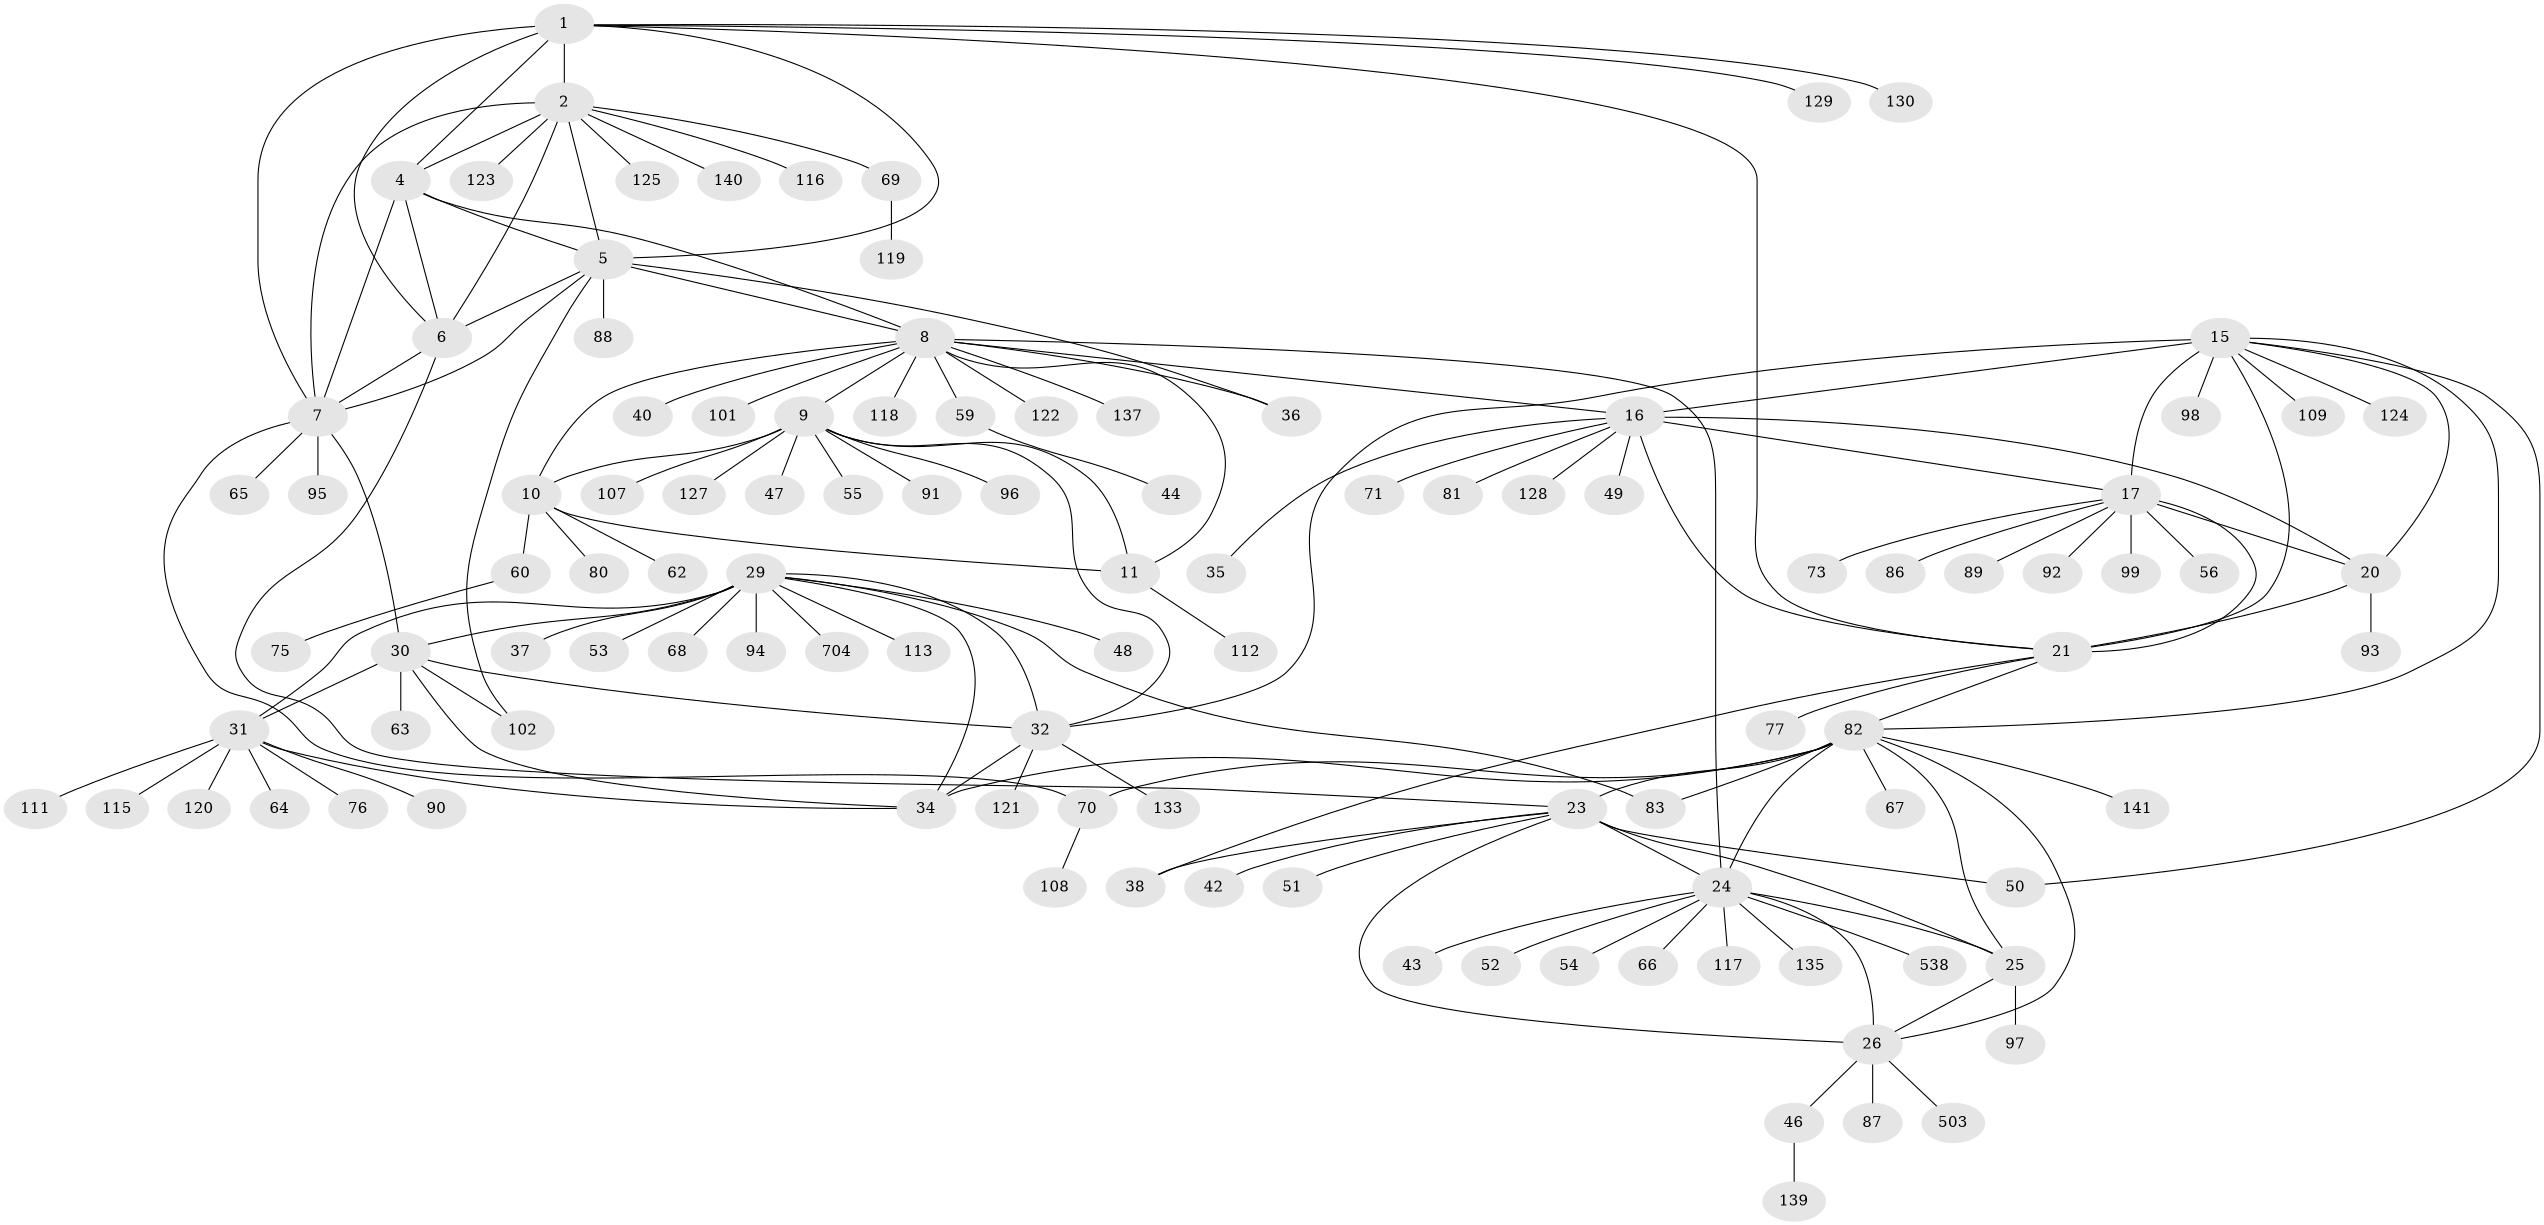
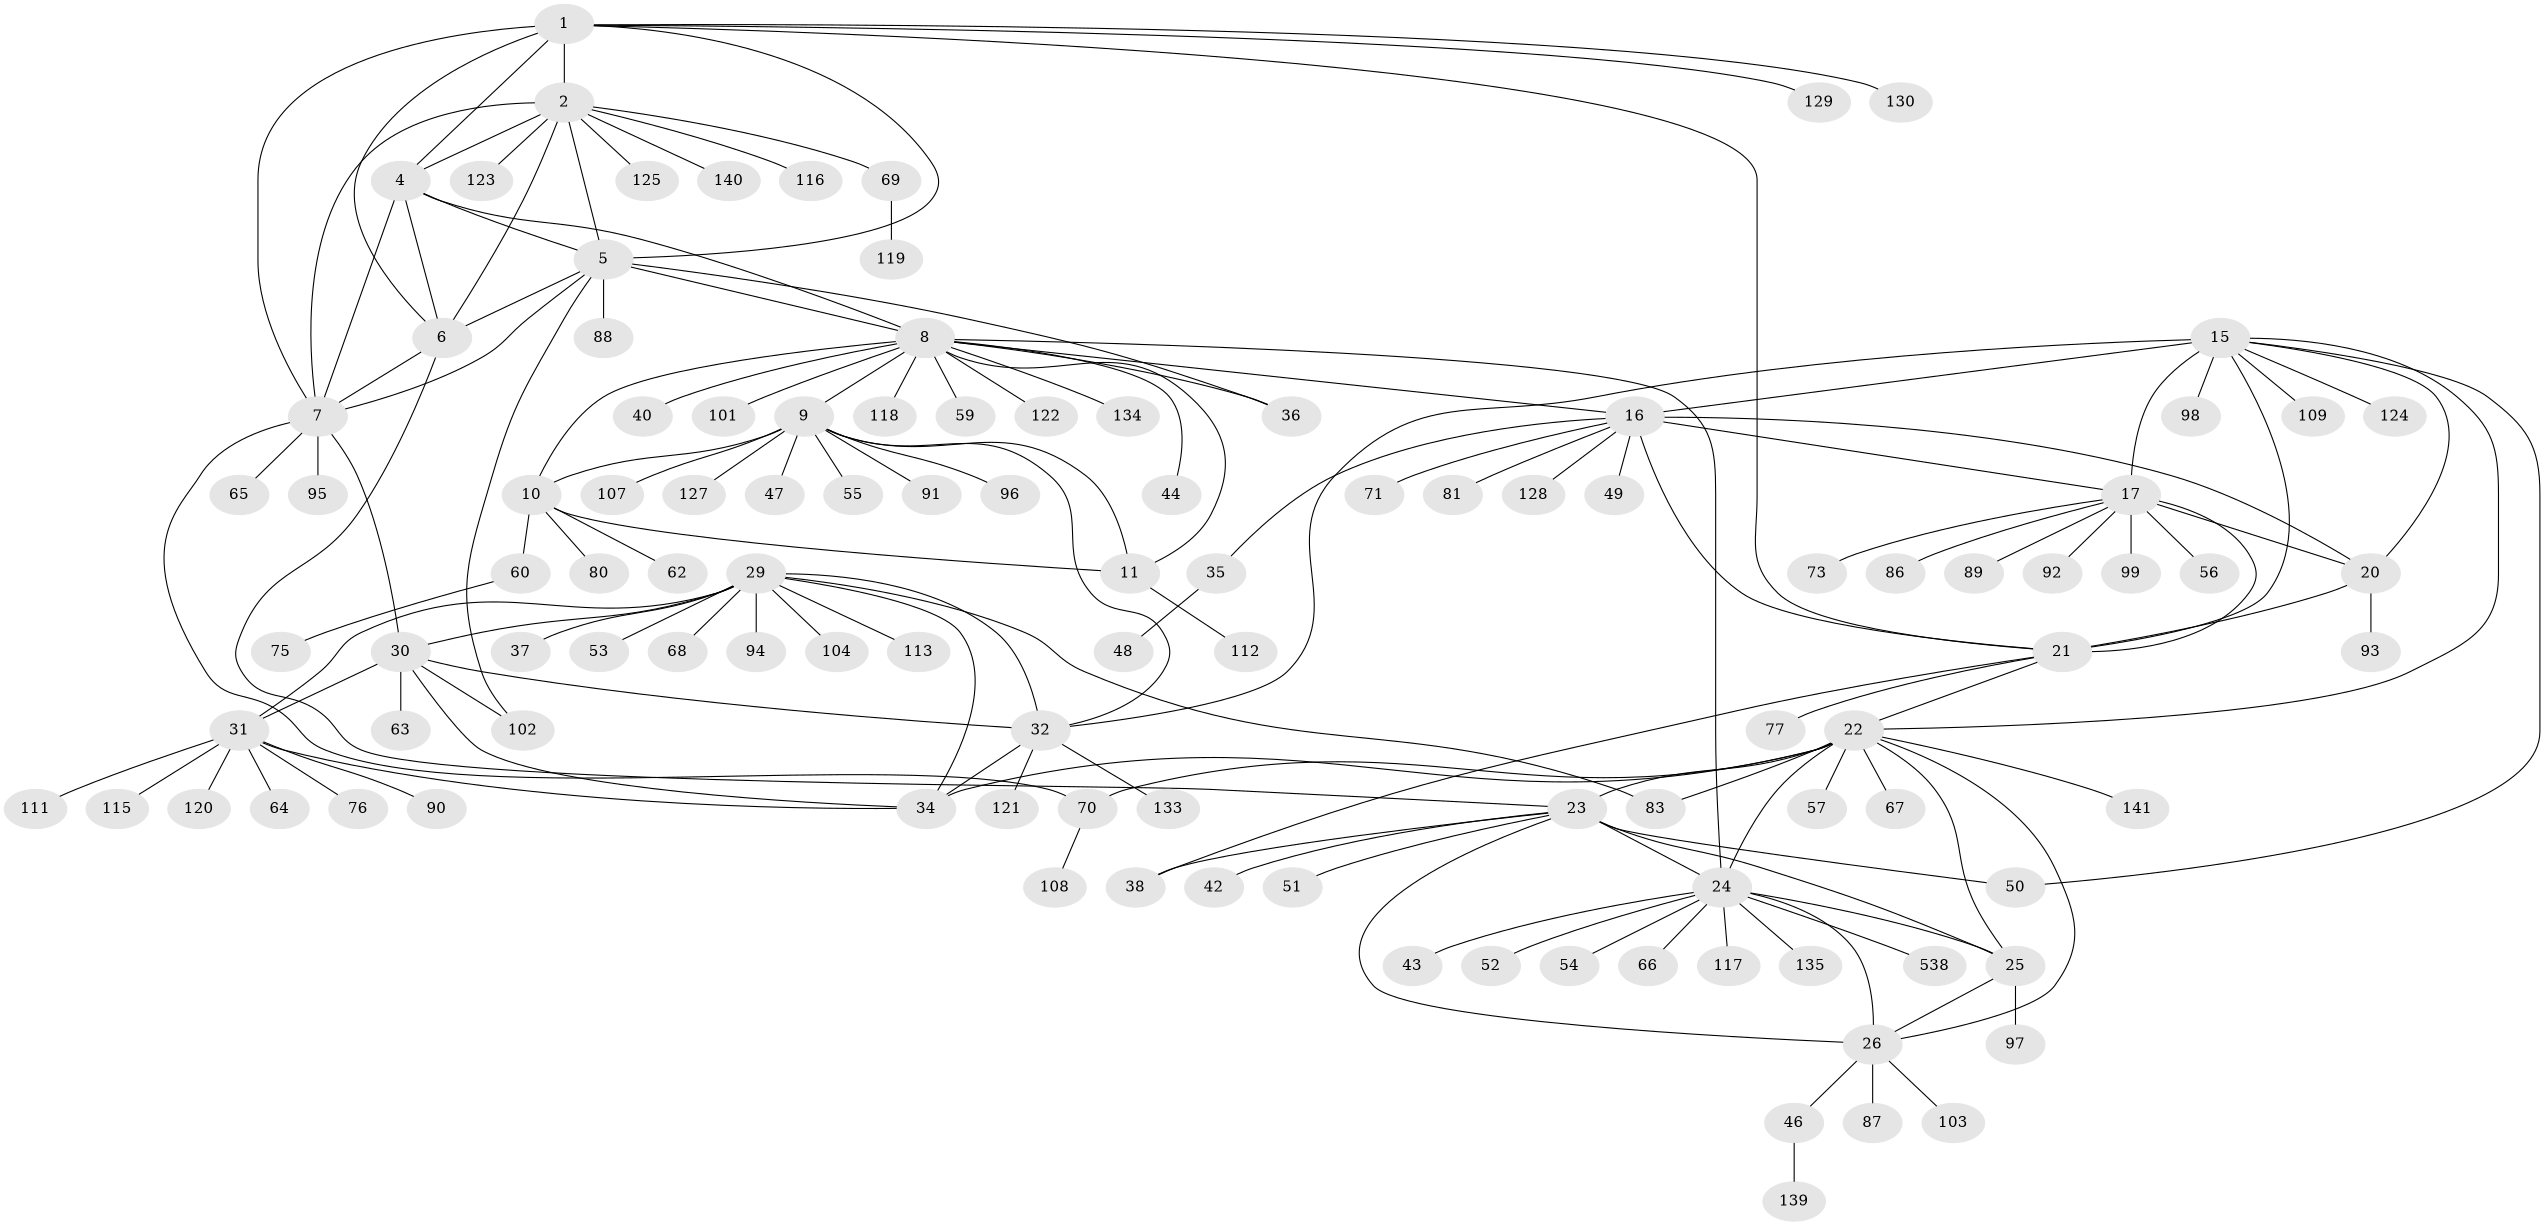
(1128, 416) -> (1128, 416)
(1072, 458) -> (1142, 379)
(976, 607) -> (1170, 613)
(837, 652) -> (837, 652)
(1854, 730) -> (1854, 730)
none -> (1817, 809)
(1953, 1123) -> (1953, 1123)
